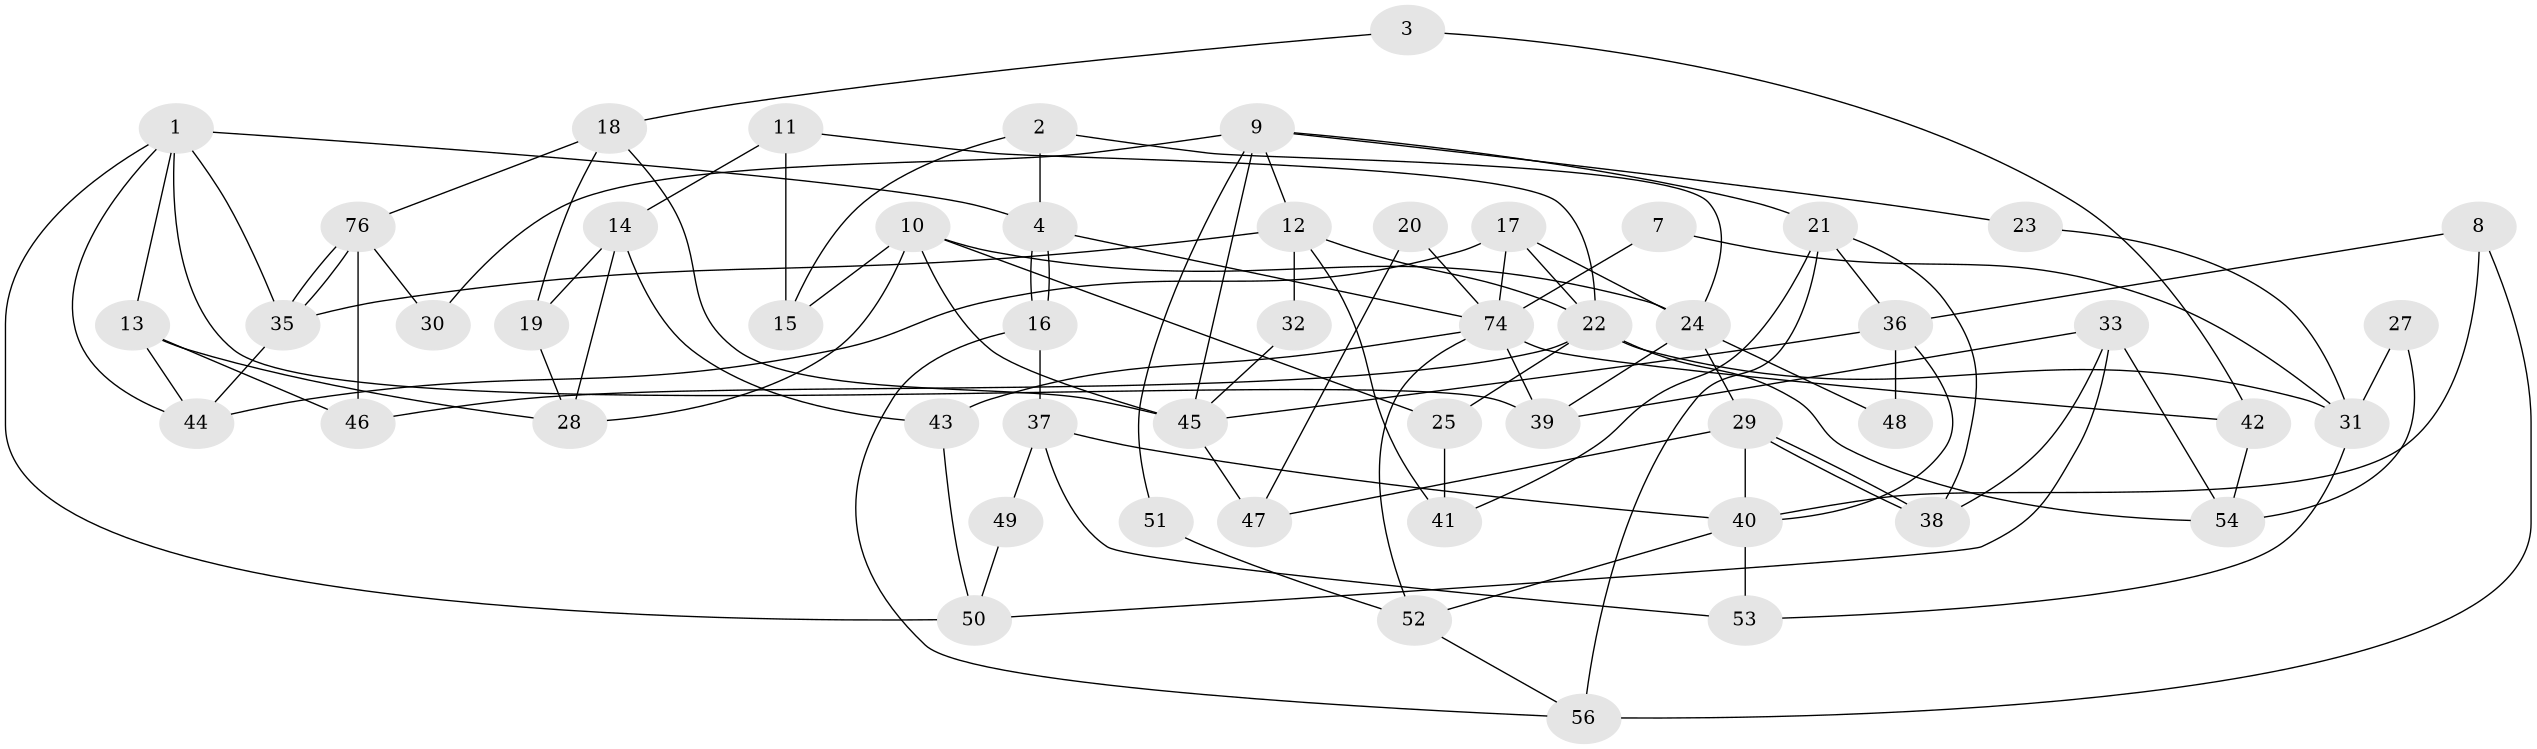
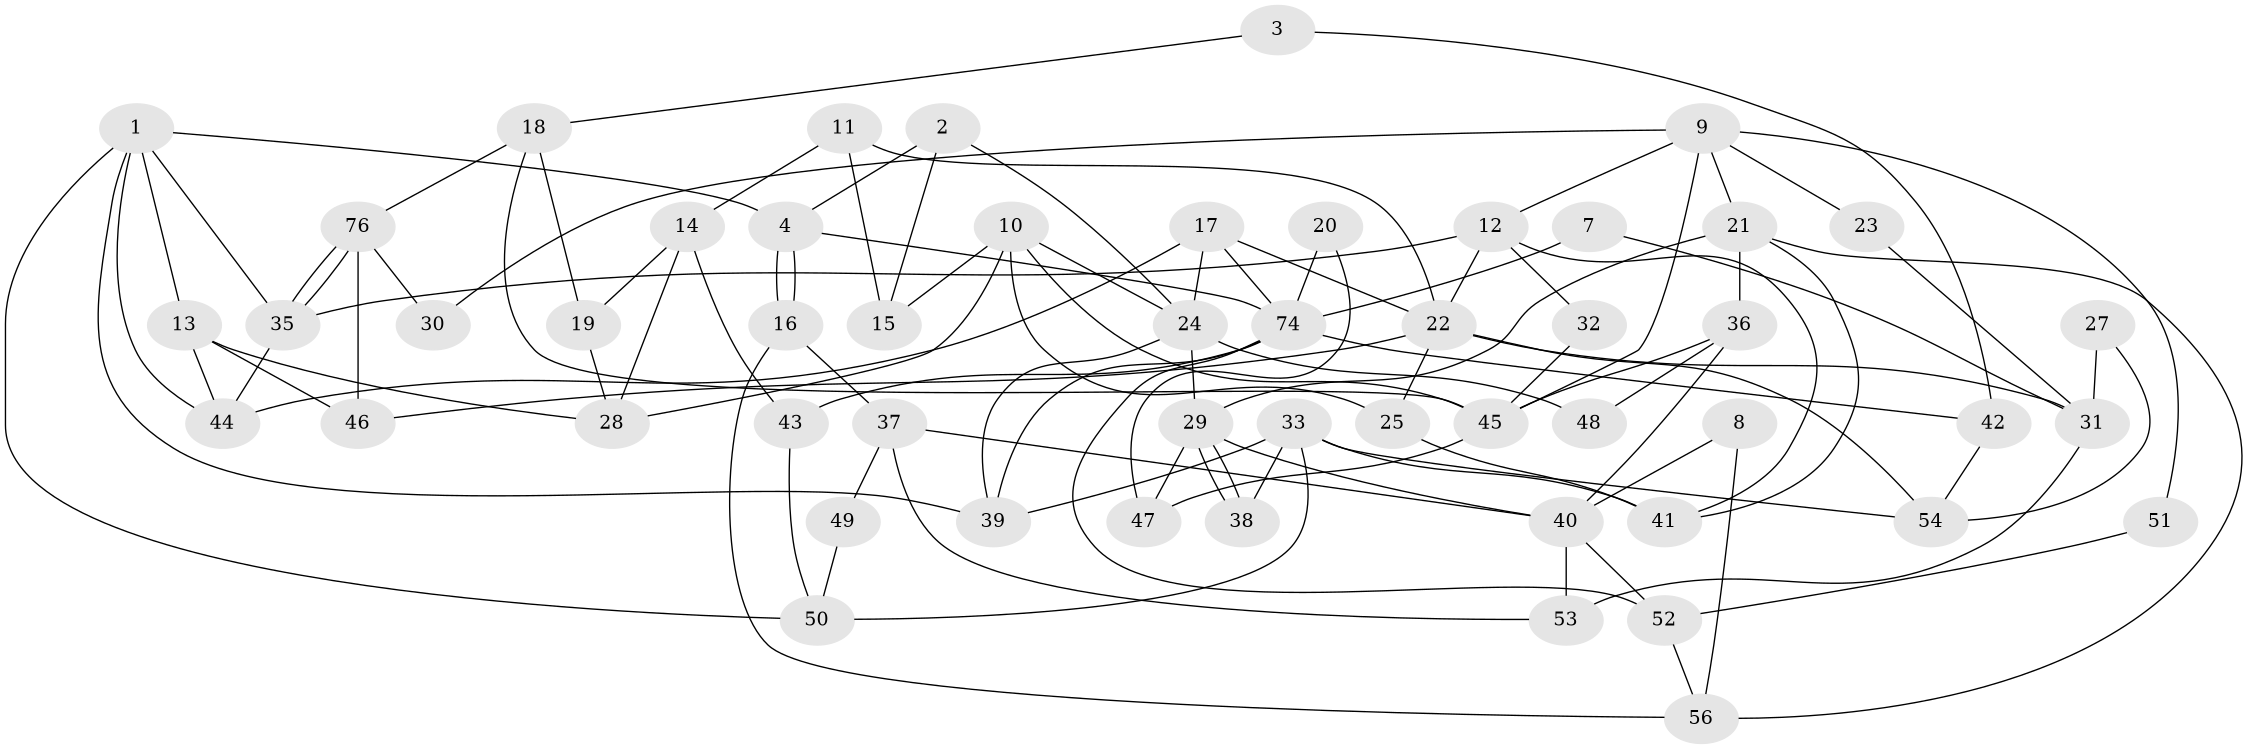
(2187, 276) -> none
(1966, 336) -> (1490, 349)
none -> (1479, 473)
